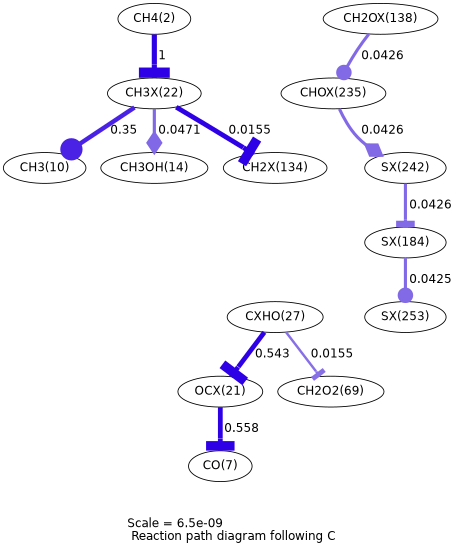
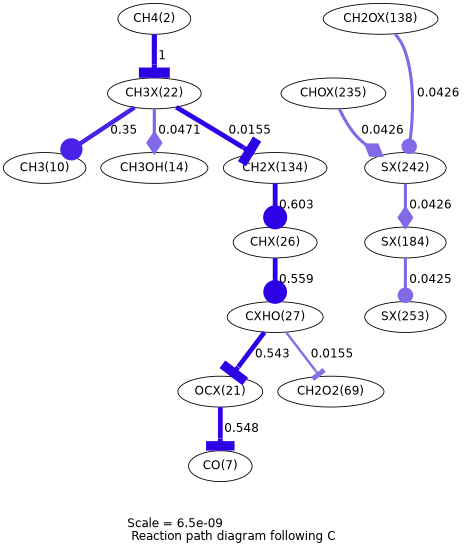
(357, 50) -> (412, 85)
(405, 201) -> (405, 201)
none -> (275, 243)
(240, 429) -> (240, 429)
